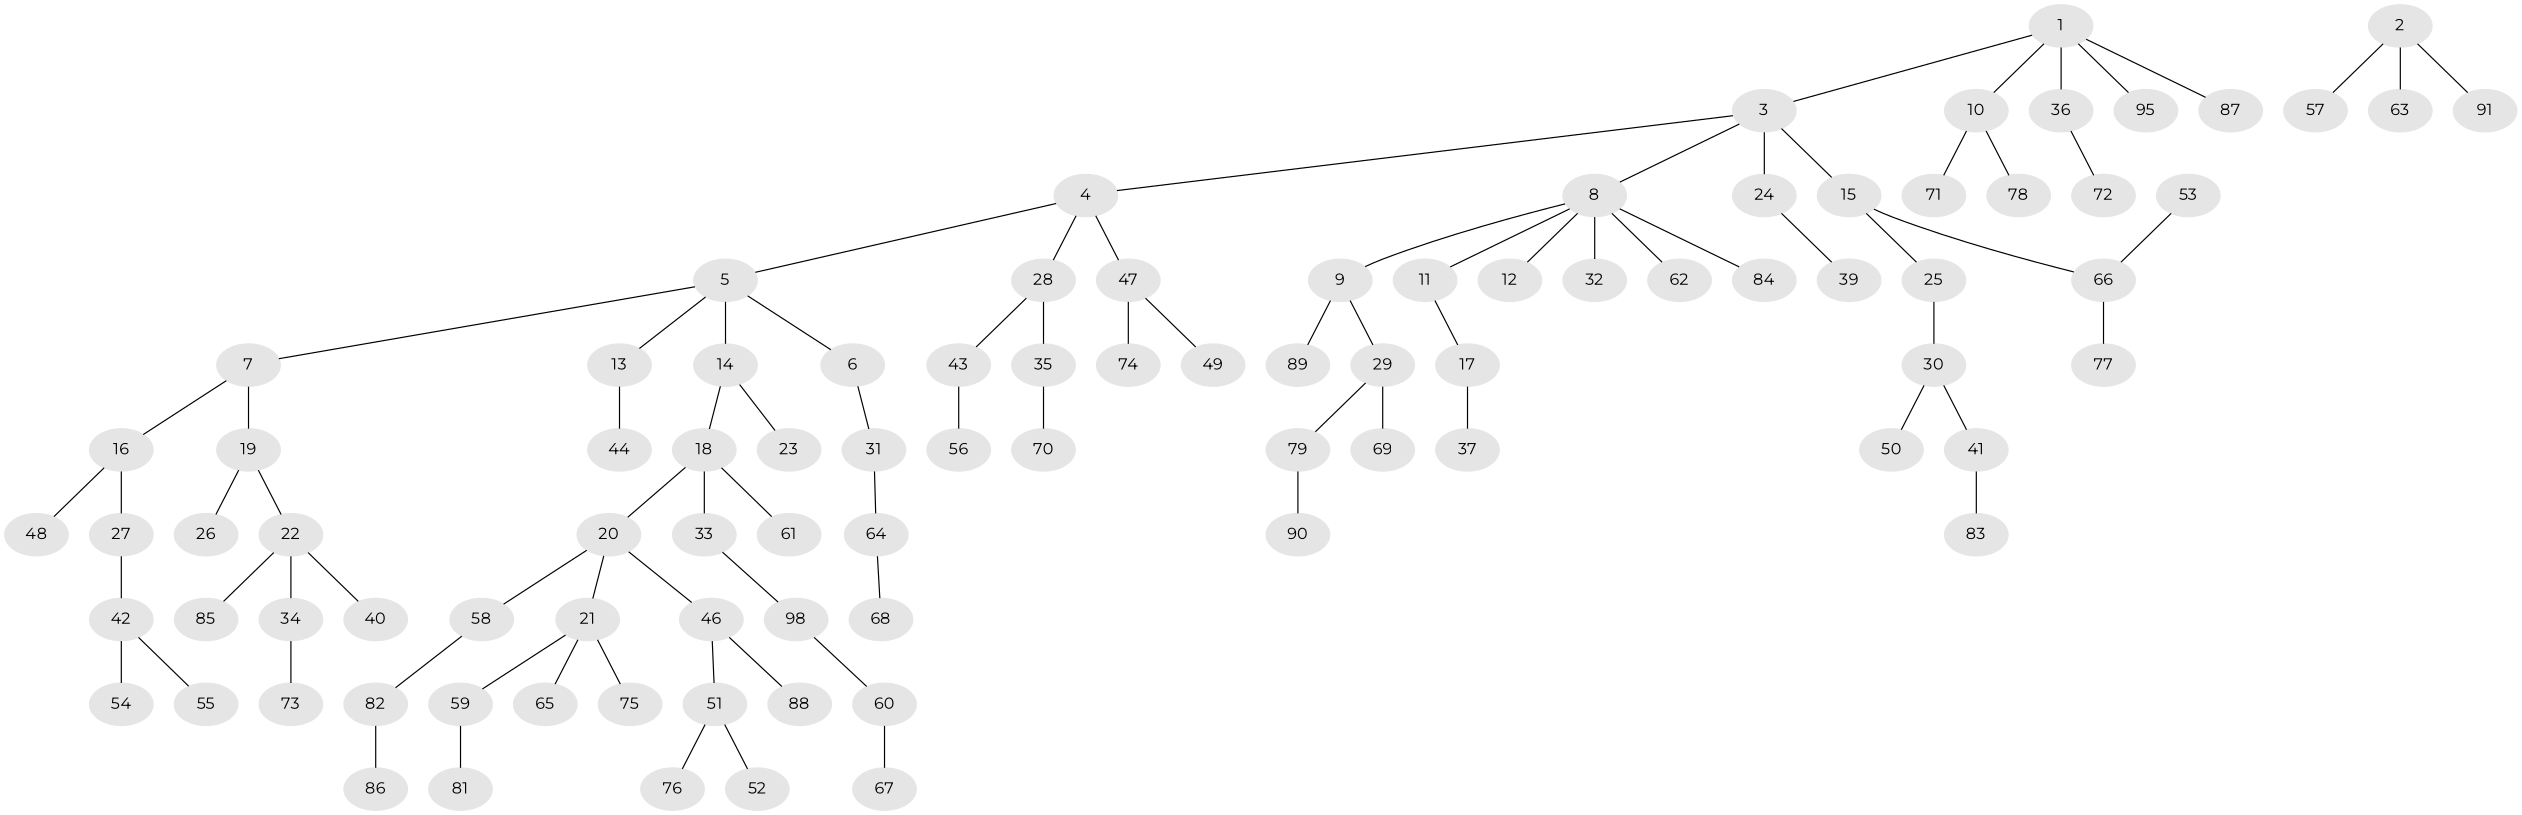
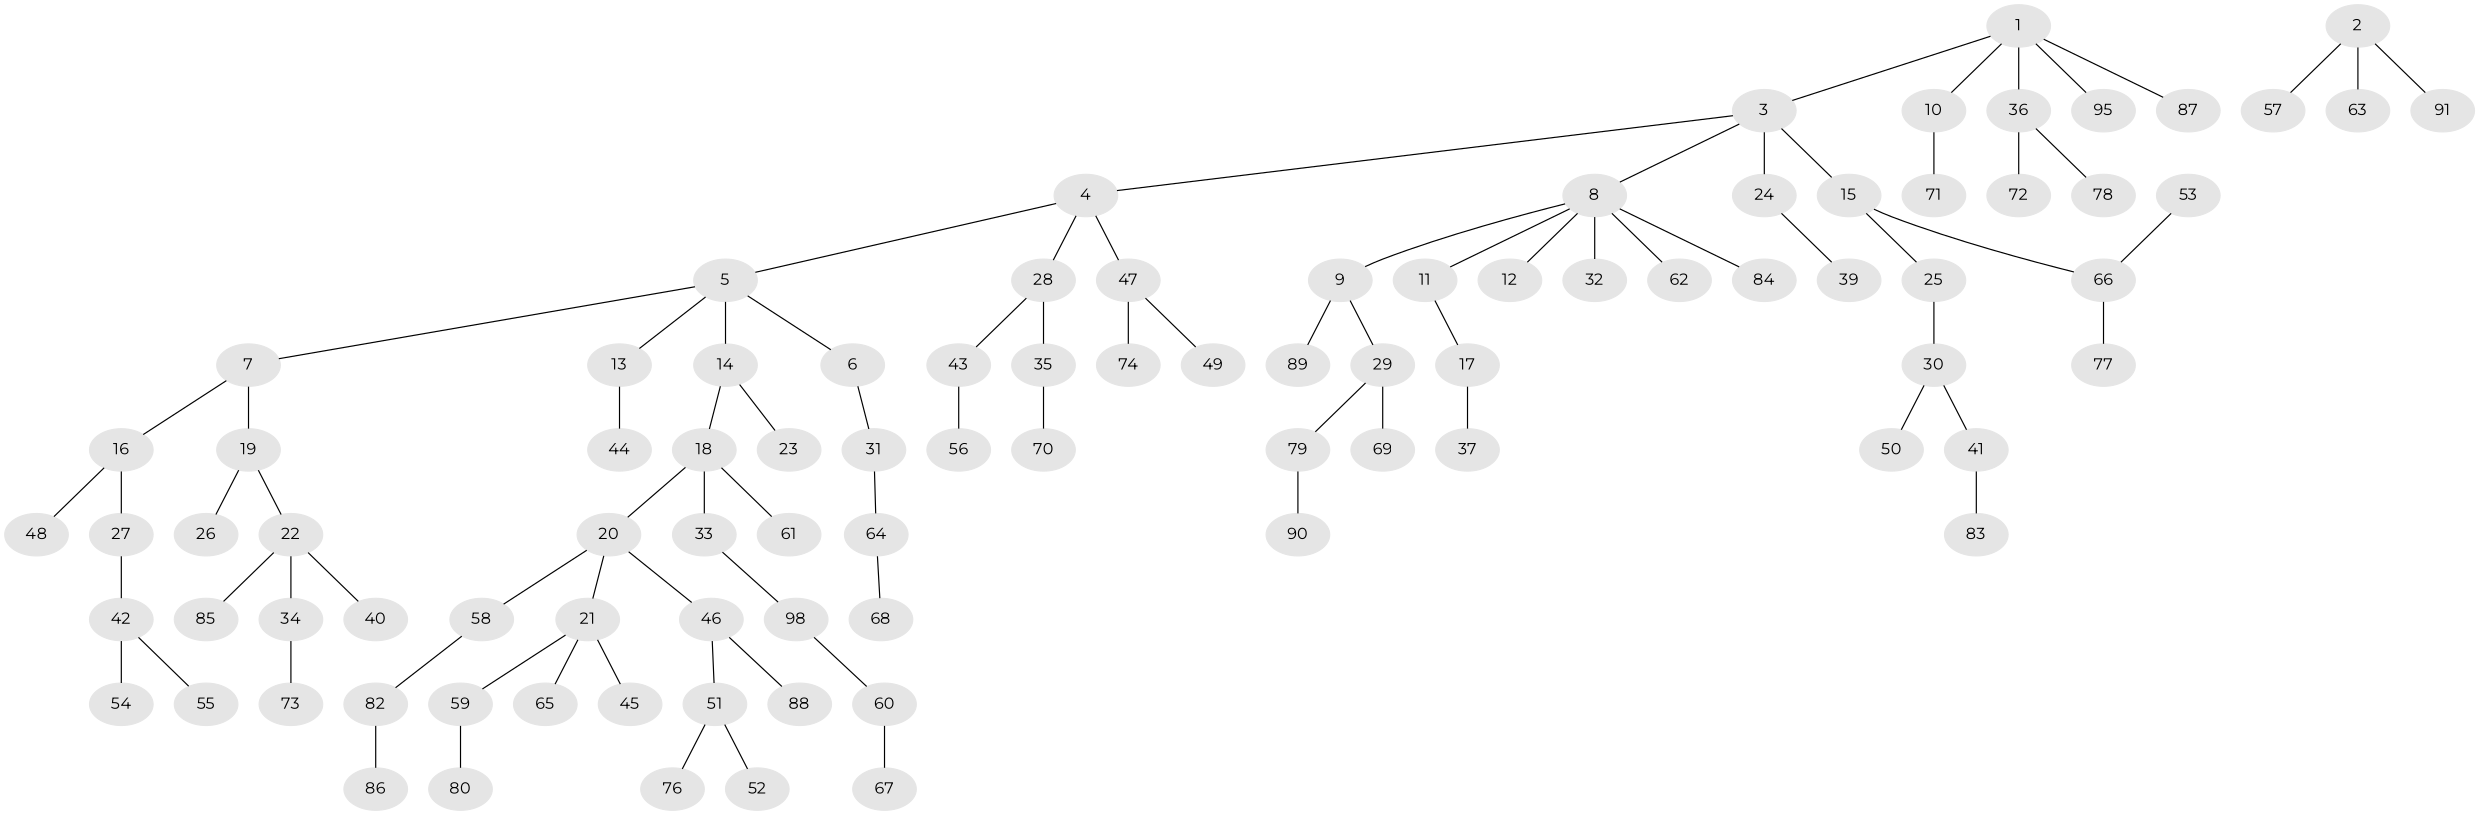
(1998, 153) -> (2061, 153)
(630, 704) -> (630, 704)
(461, 789) -> (461, 789)
